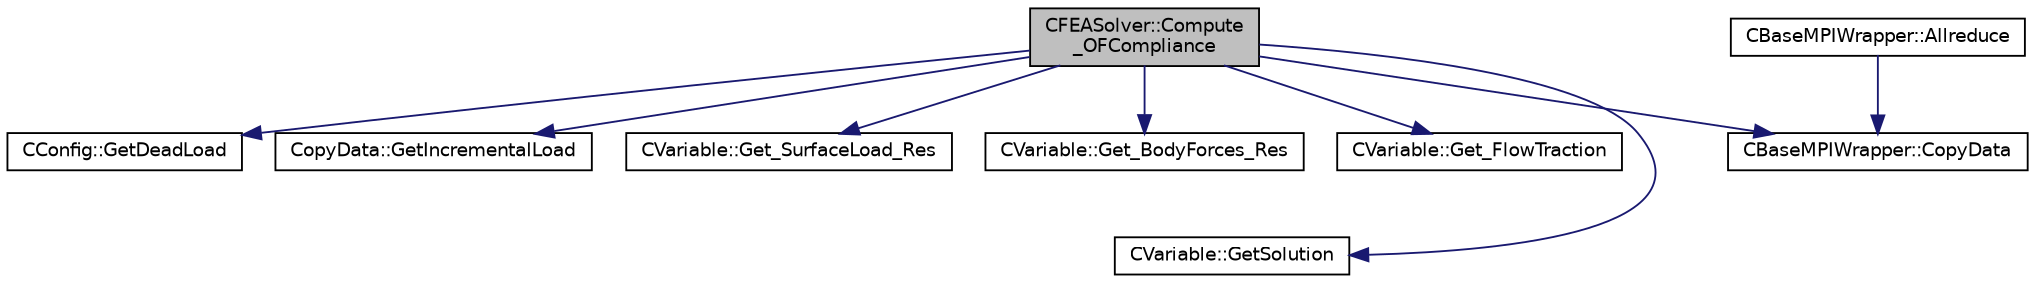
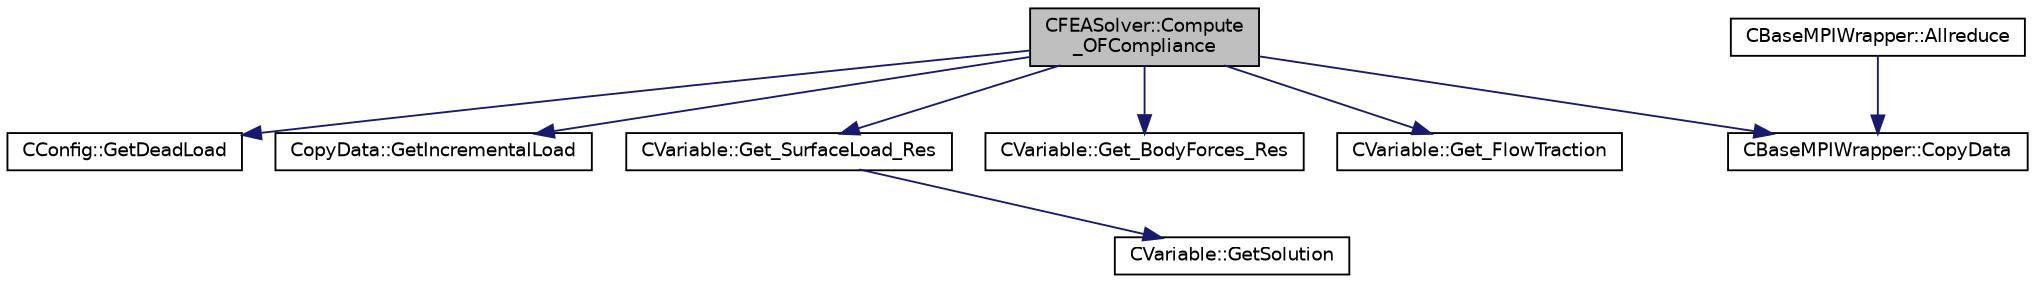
(1638, 133) -> (1002, 202)
